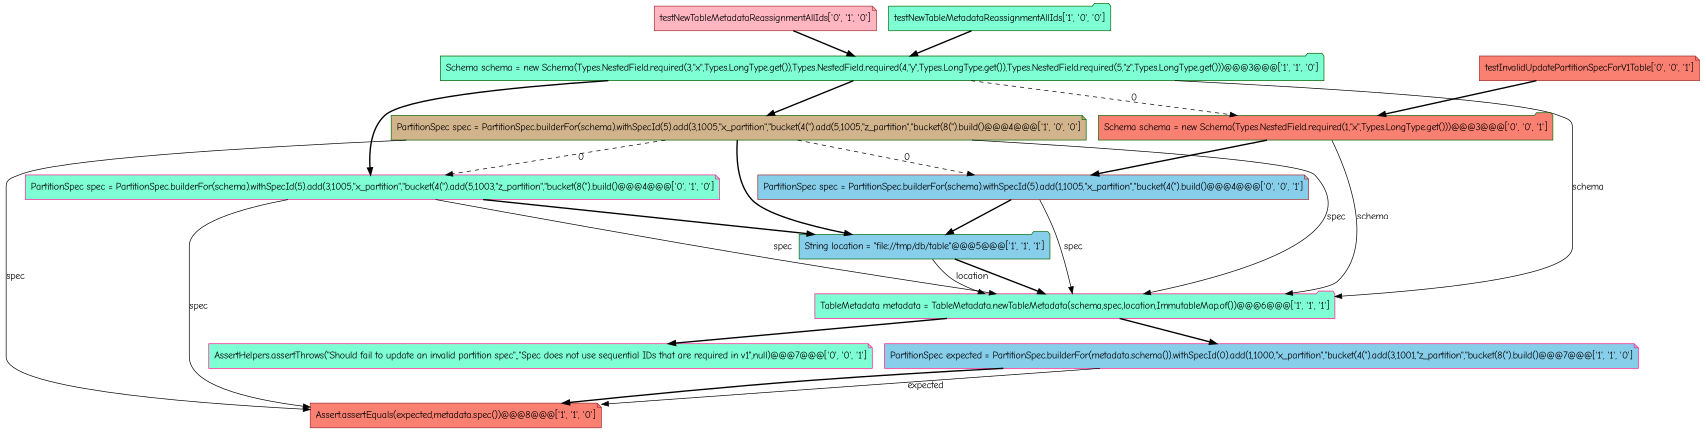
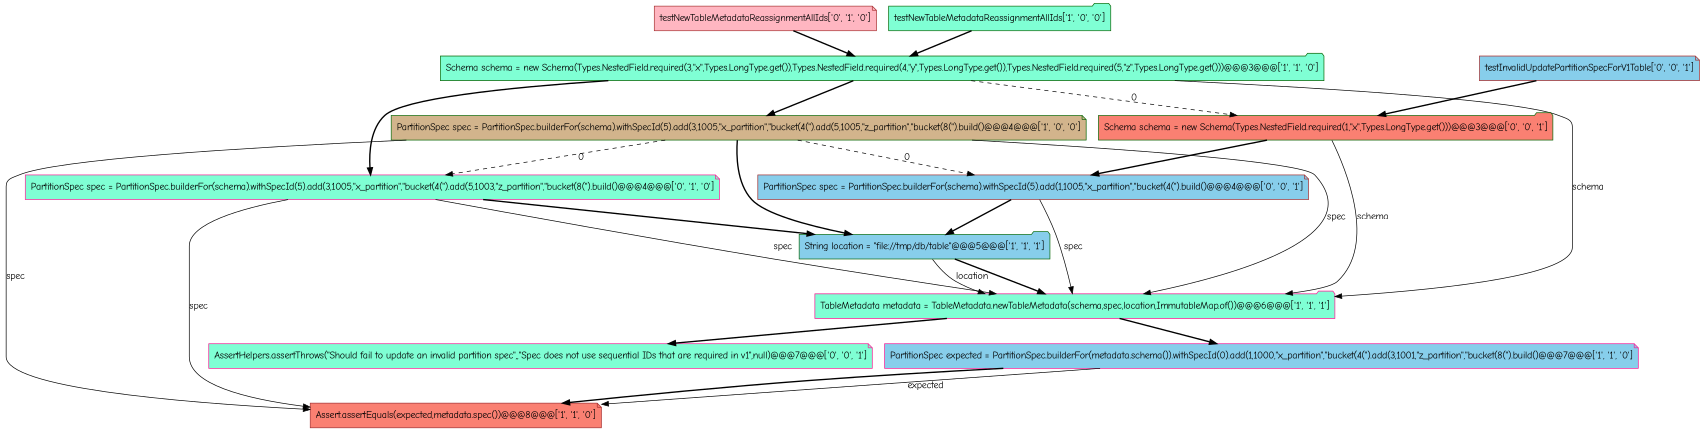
(1589, 68) -> (1589, 68)
